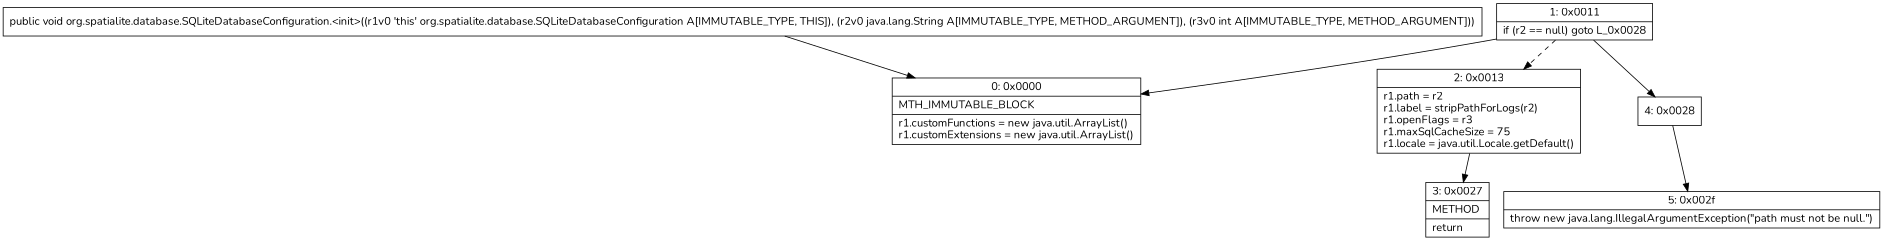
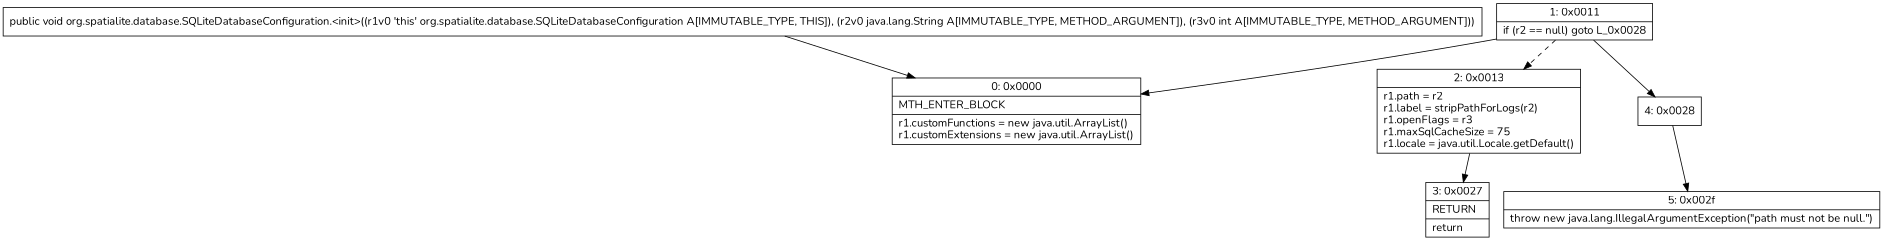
(967, 105) -> (952, 105)
(1456, 209) -> (1454, 209)
